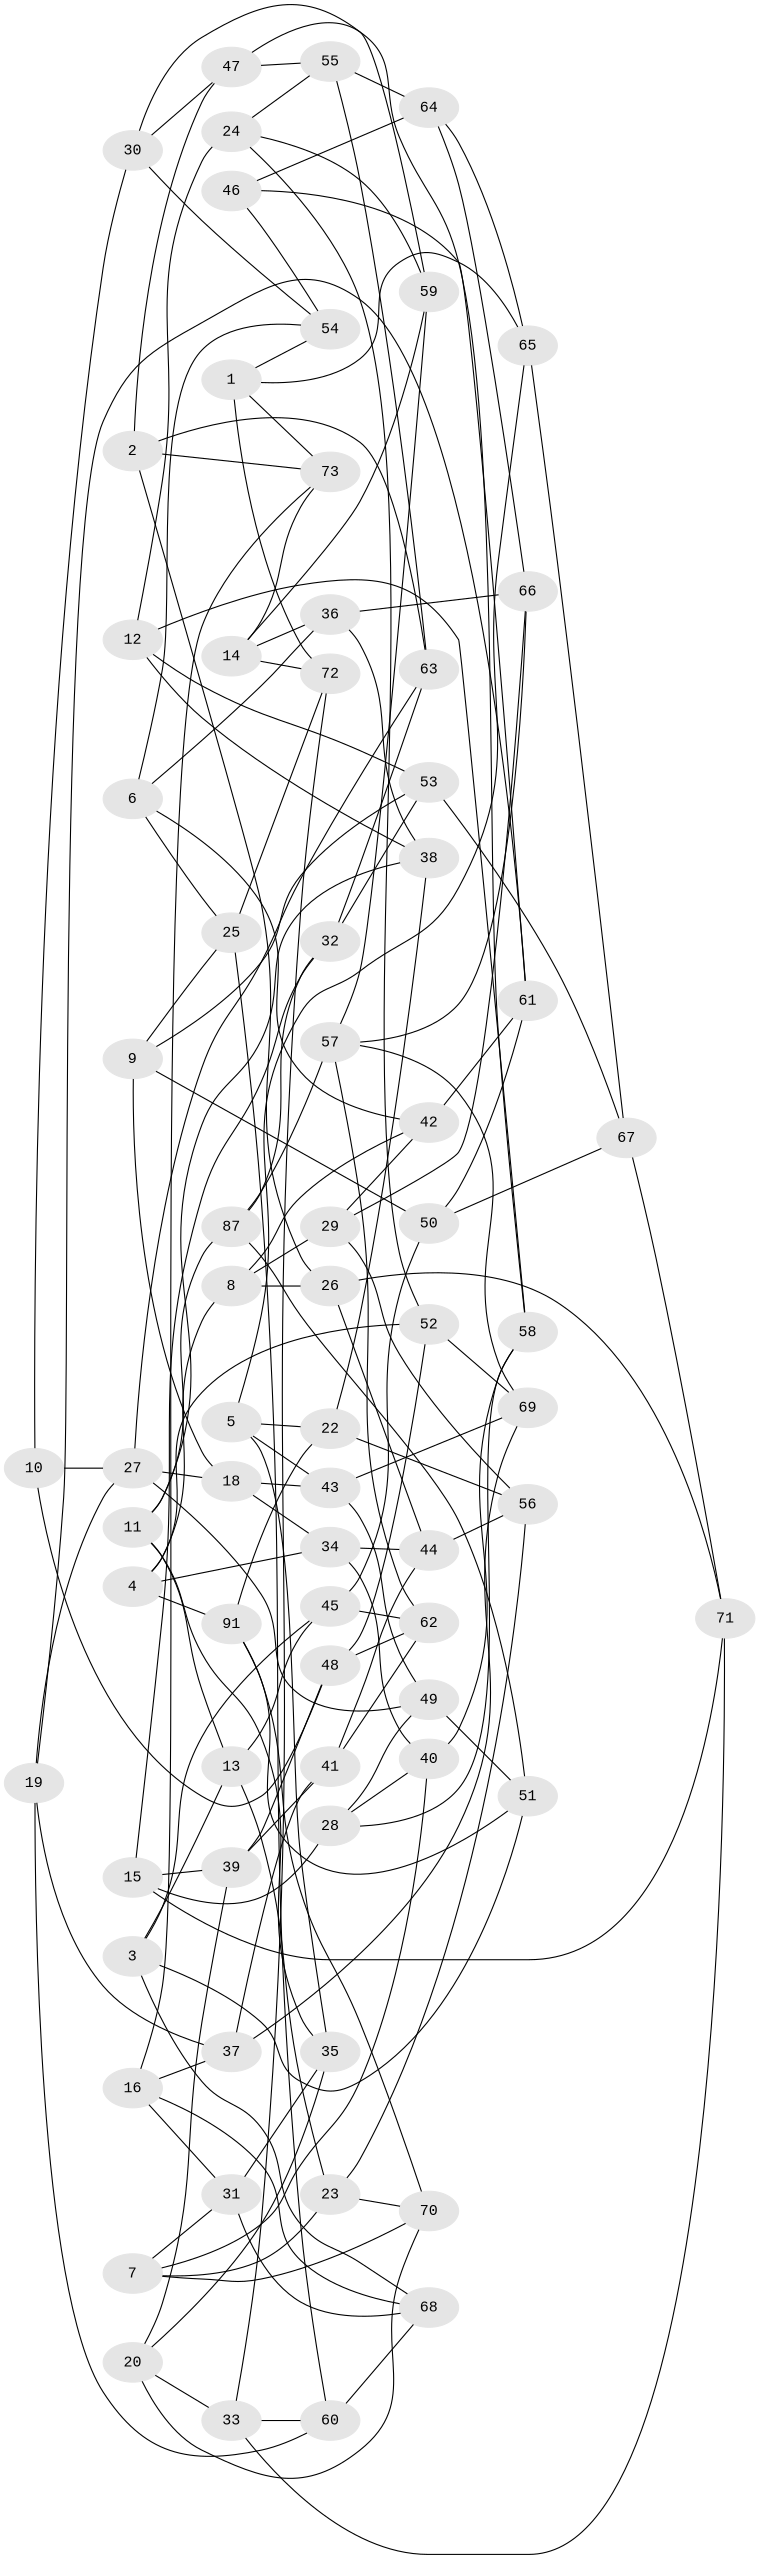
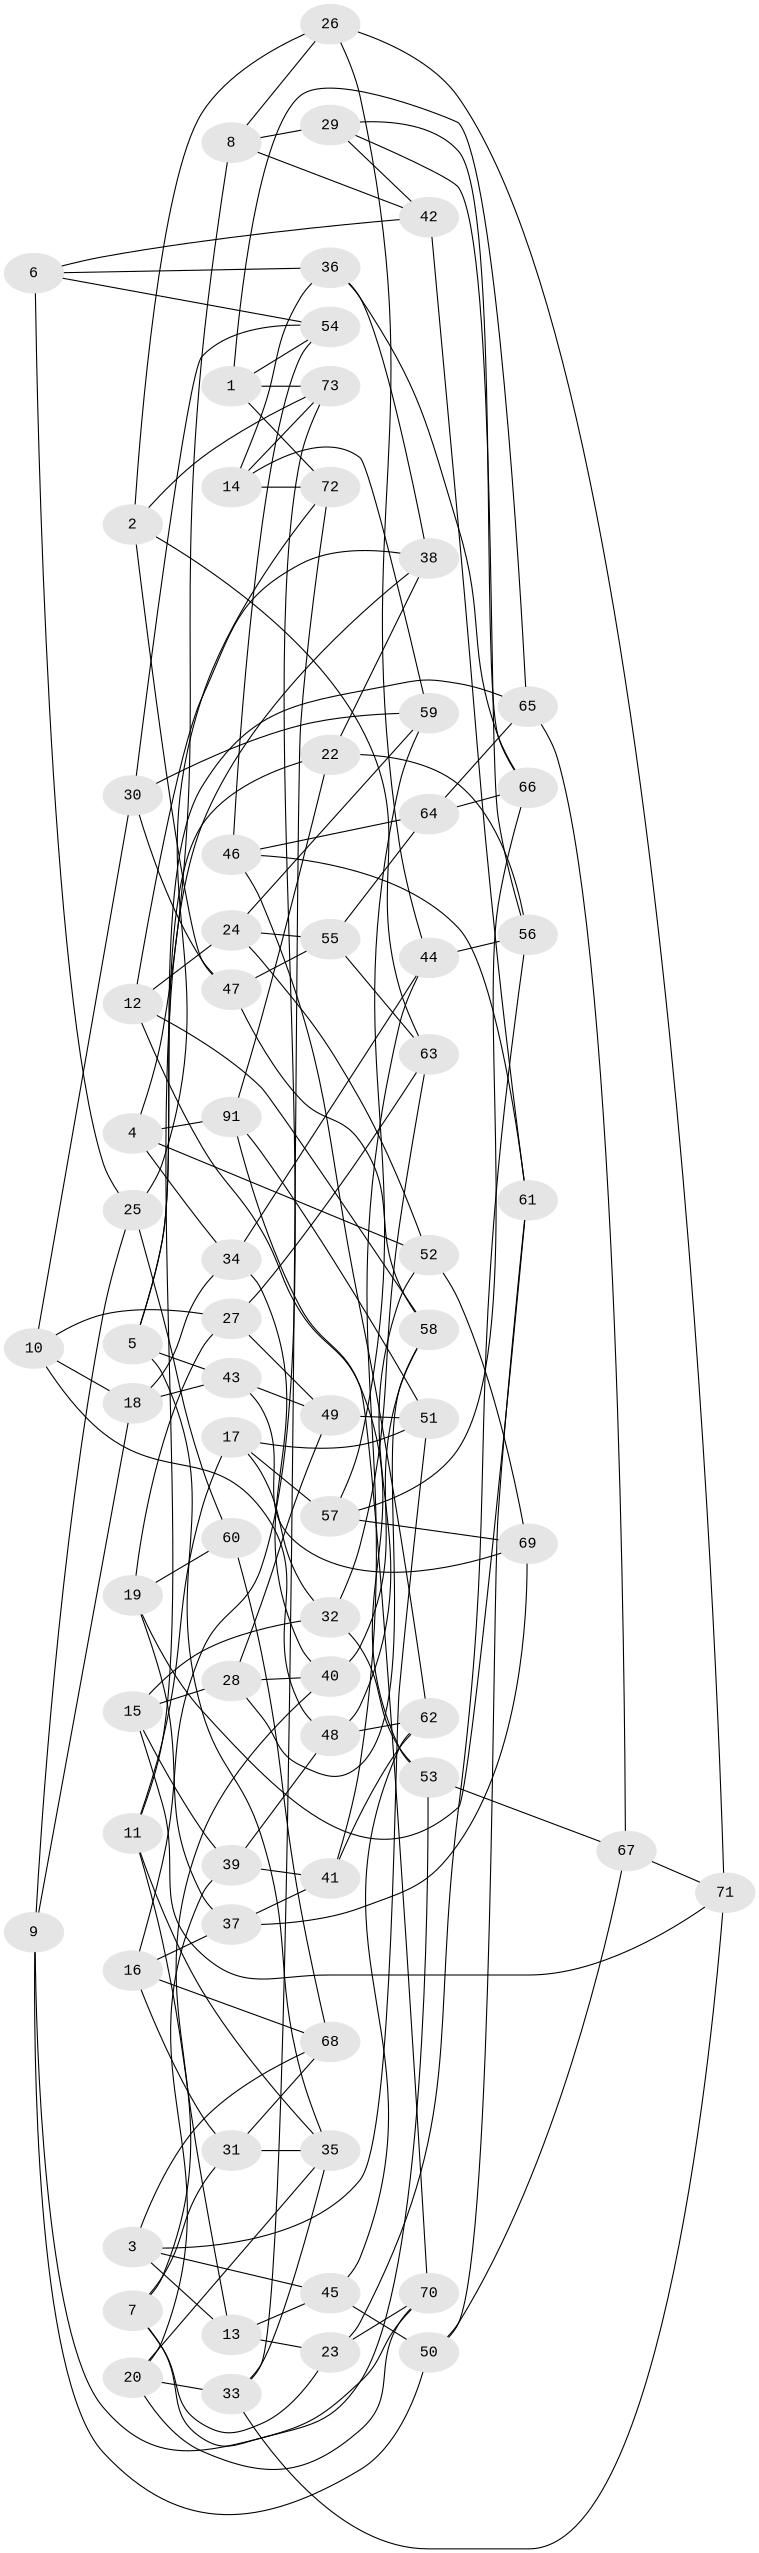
(232, 1227) -> (232, 1437)
(368, 1336) -> (355, 1280)
(191, 1476) -> (83, 1376)
(281, 2421) -> (294, 2277)
